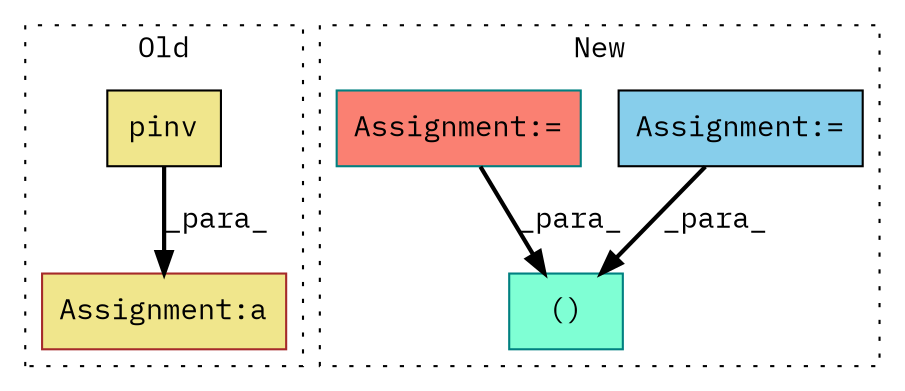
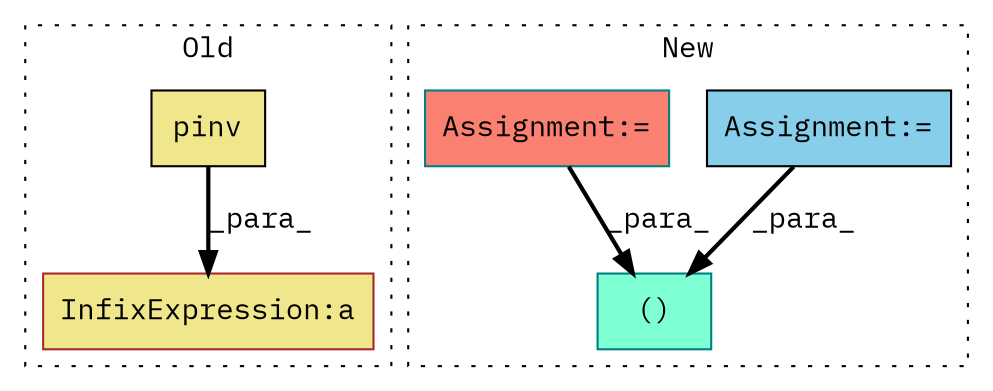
(164, 311) -> (208, 311)
